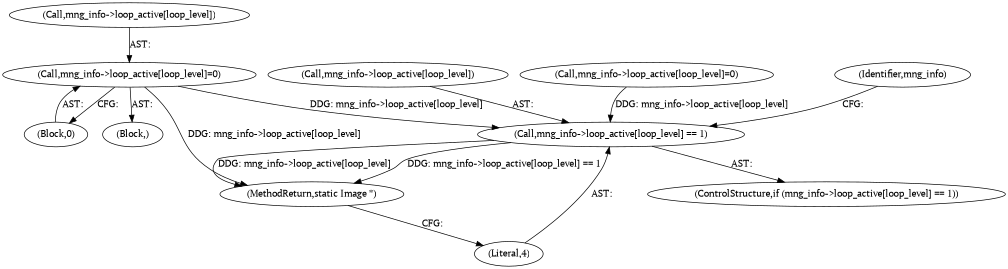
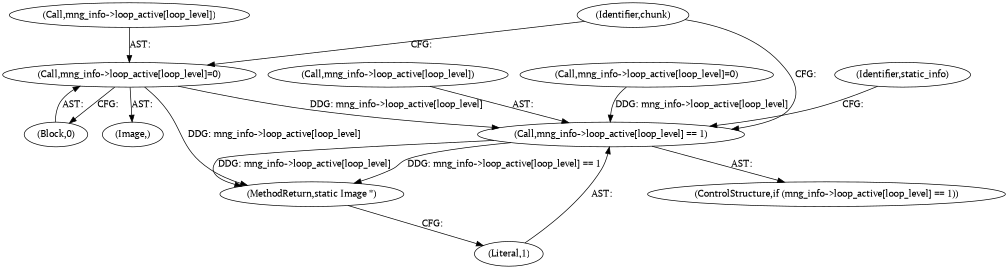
none -> (633, 15)
(903, 75) -> (903, 75)
(133, 134) -> (133, 134)
(509, 254) -> (509, 254)
